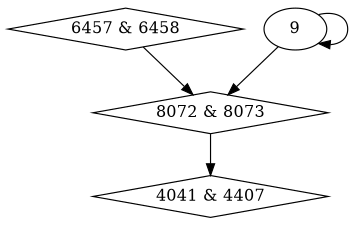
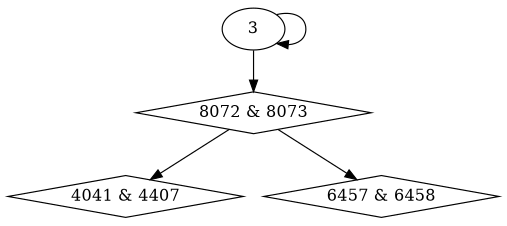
(295, 29) -> (254, 29)
(164, 67) -> (312, 151)
